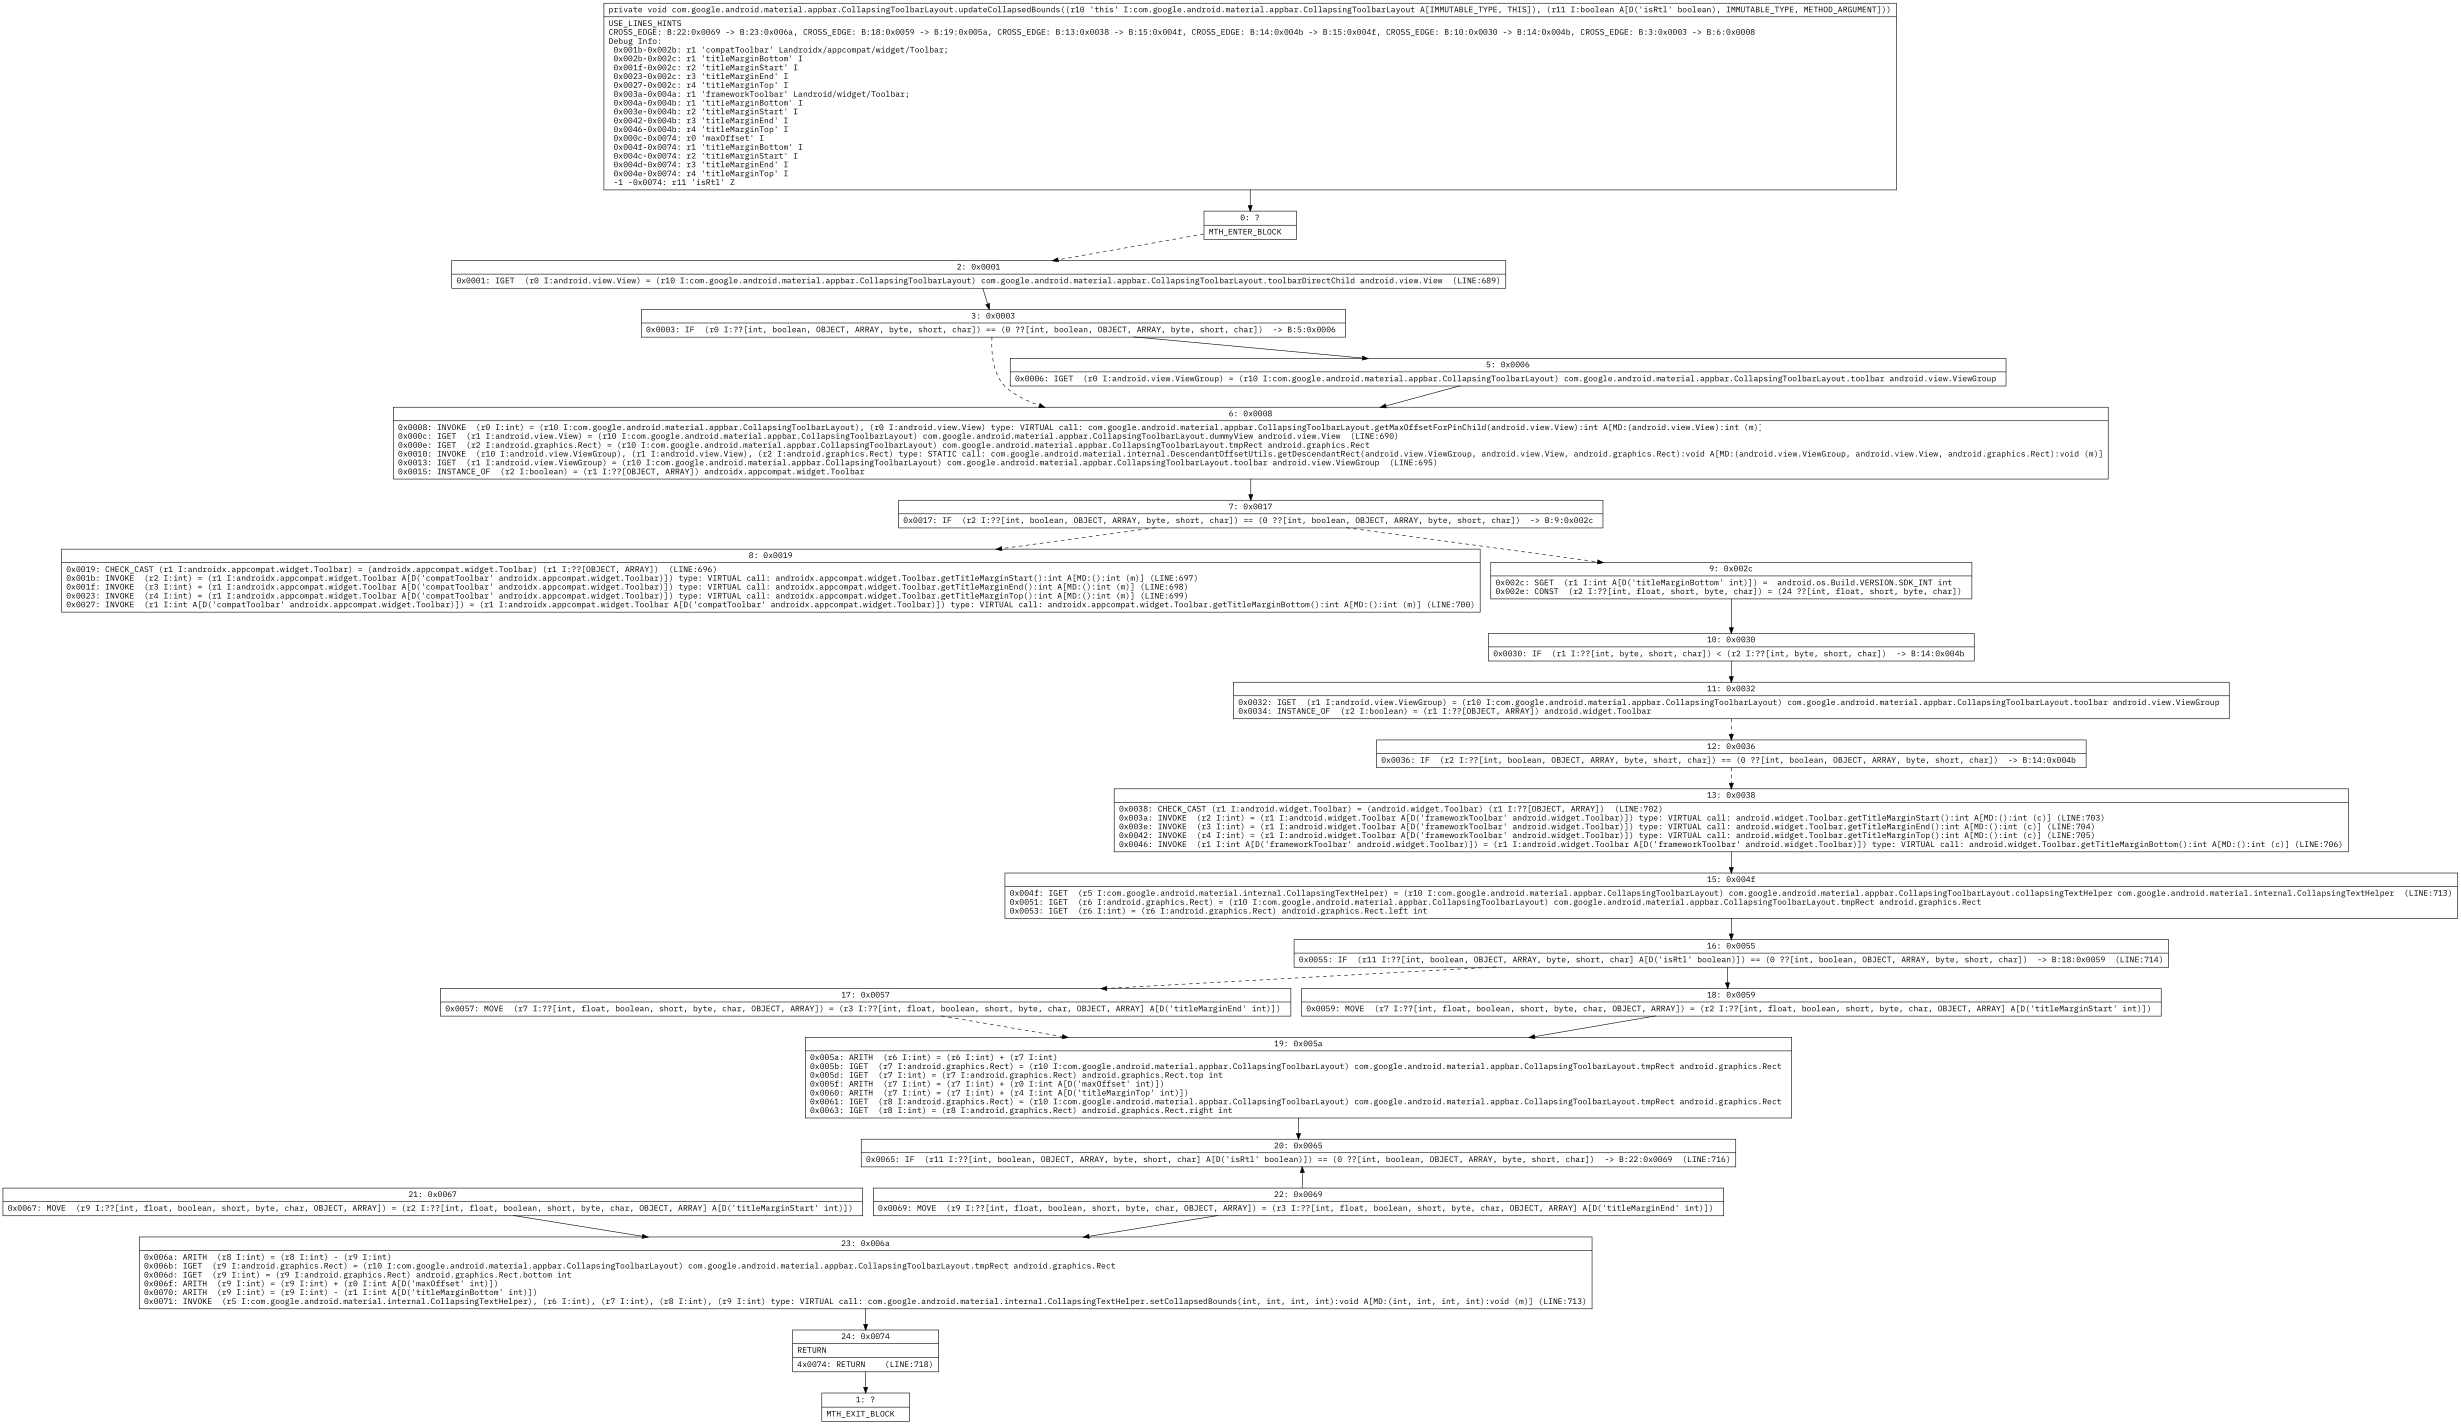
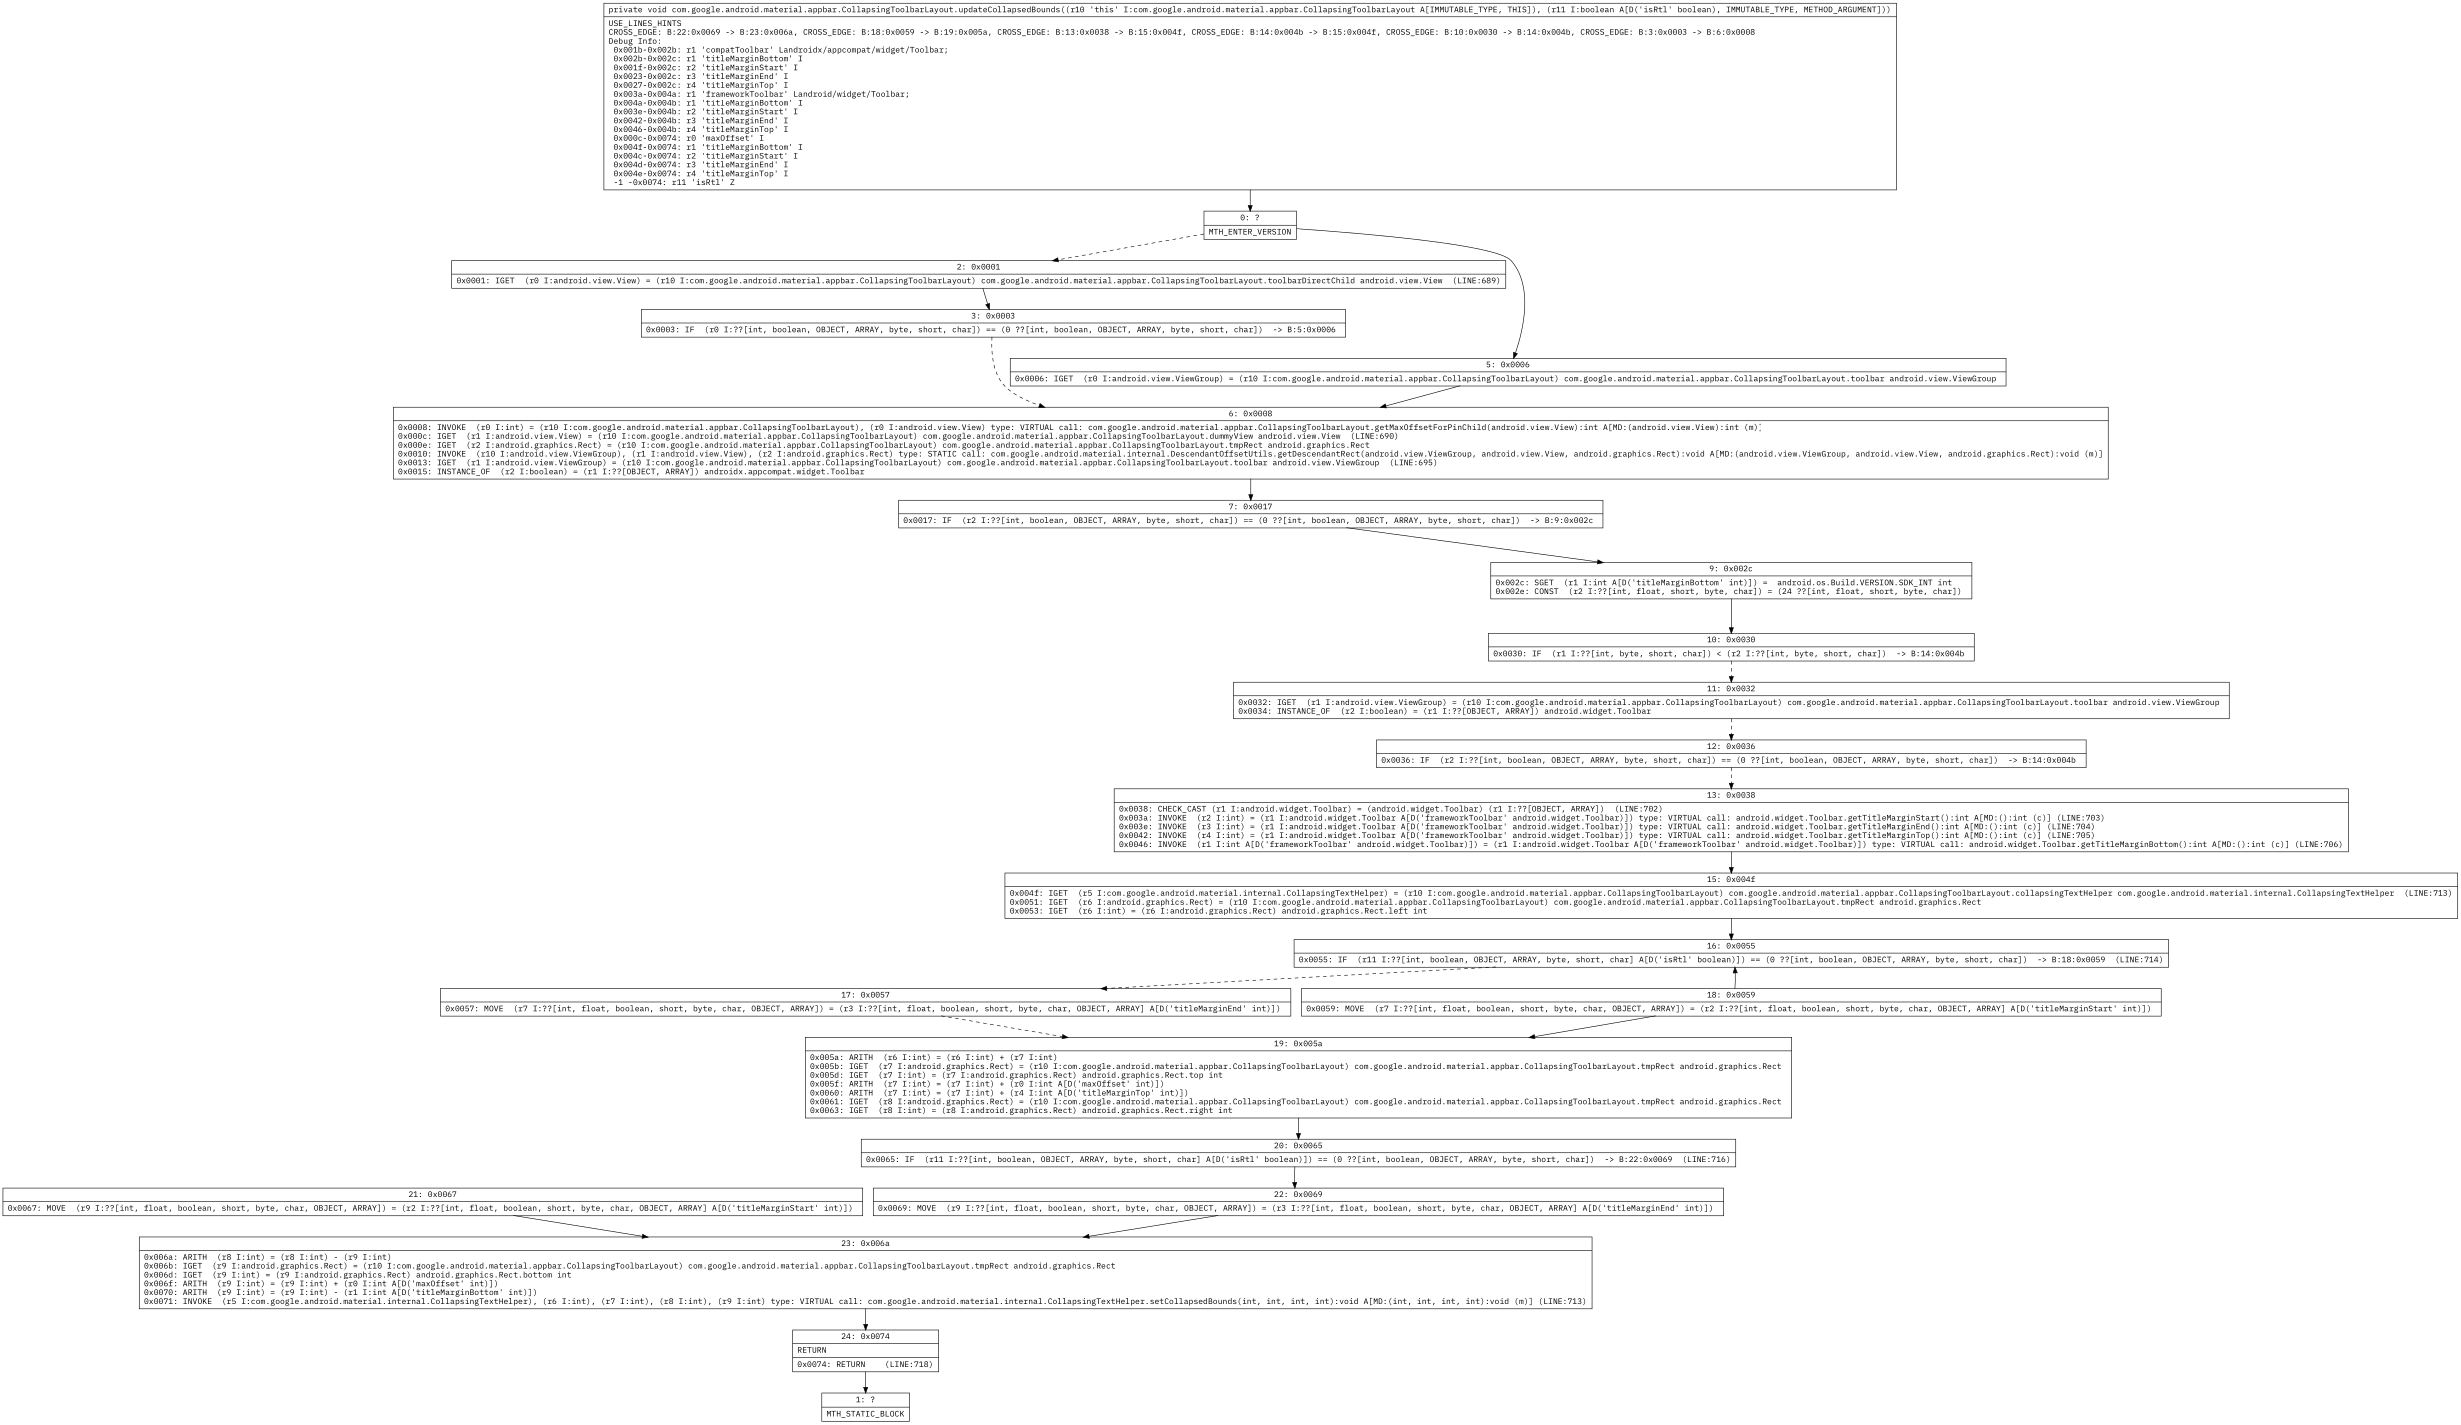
(1245, 232) -> (1250, 232)
(1248, 347) -> (1453, 244)
(1472, 545) -> (1472, 545)
(771, 581) -> none
(1731, 669) -> (1731, 669)
(1727, 975) -> (1735, 981)
(1302, 1180) -> (1295, 1175)
(866, 1364) -> (866, 1364)
(861, 1414) -> (866, 1414)
